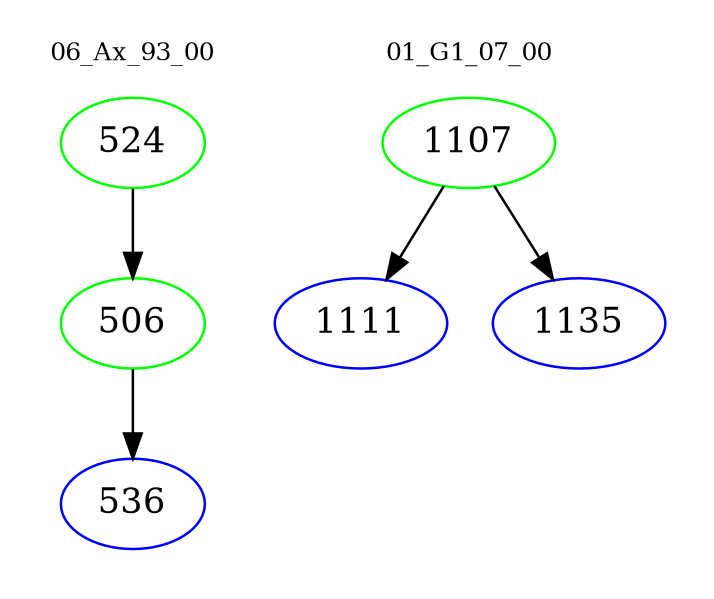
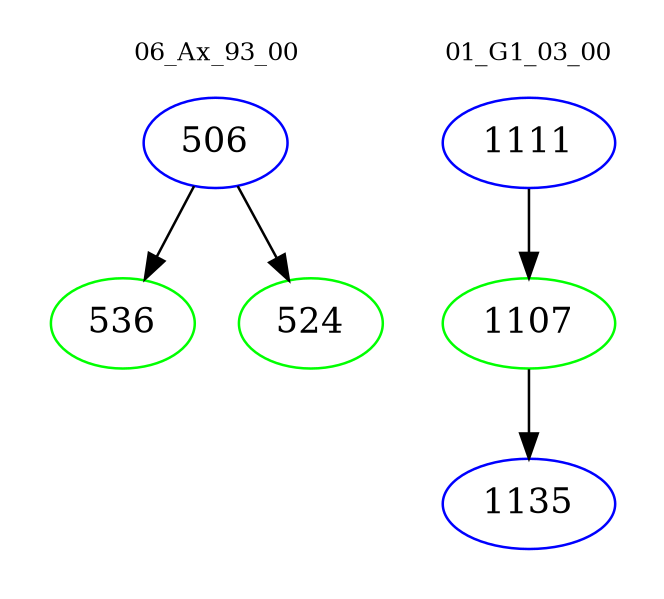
(470, 54) -> (529, 54)
(133, 221) -> (257, 222)
(422, 222) -> (529, 221)
(133, 323) -> (216, 143)
(133, 504) -> (123, 323)
